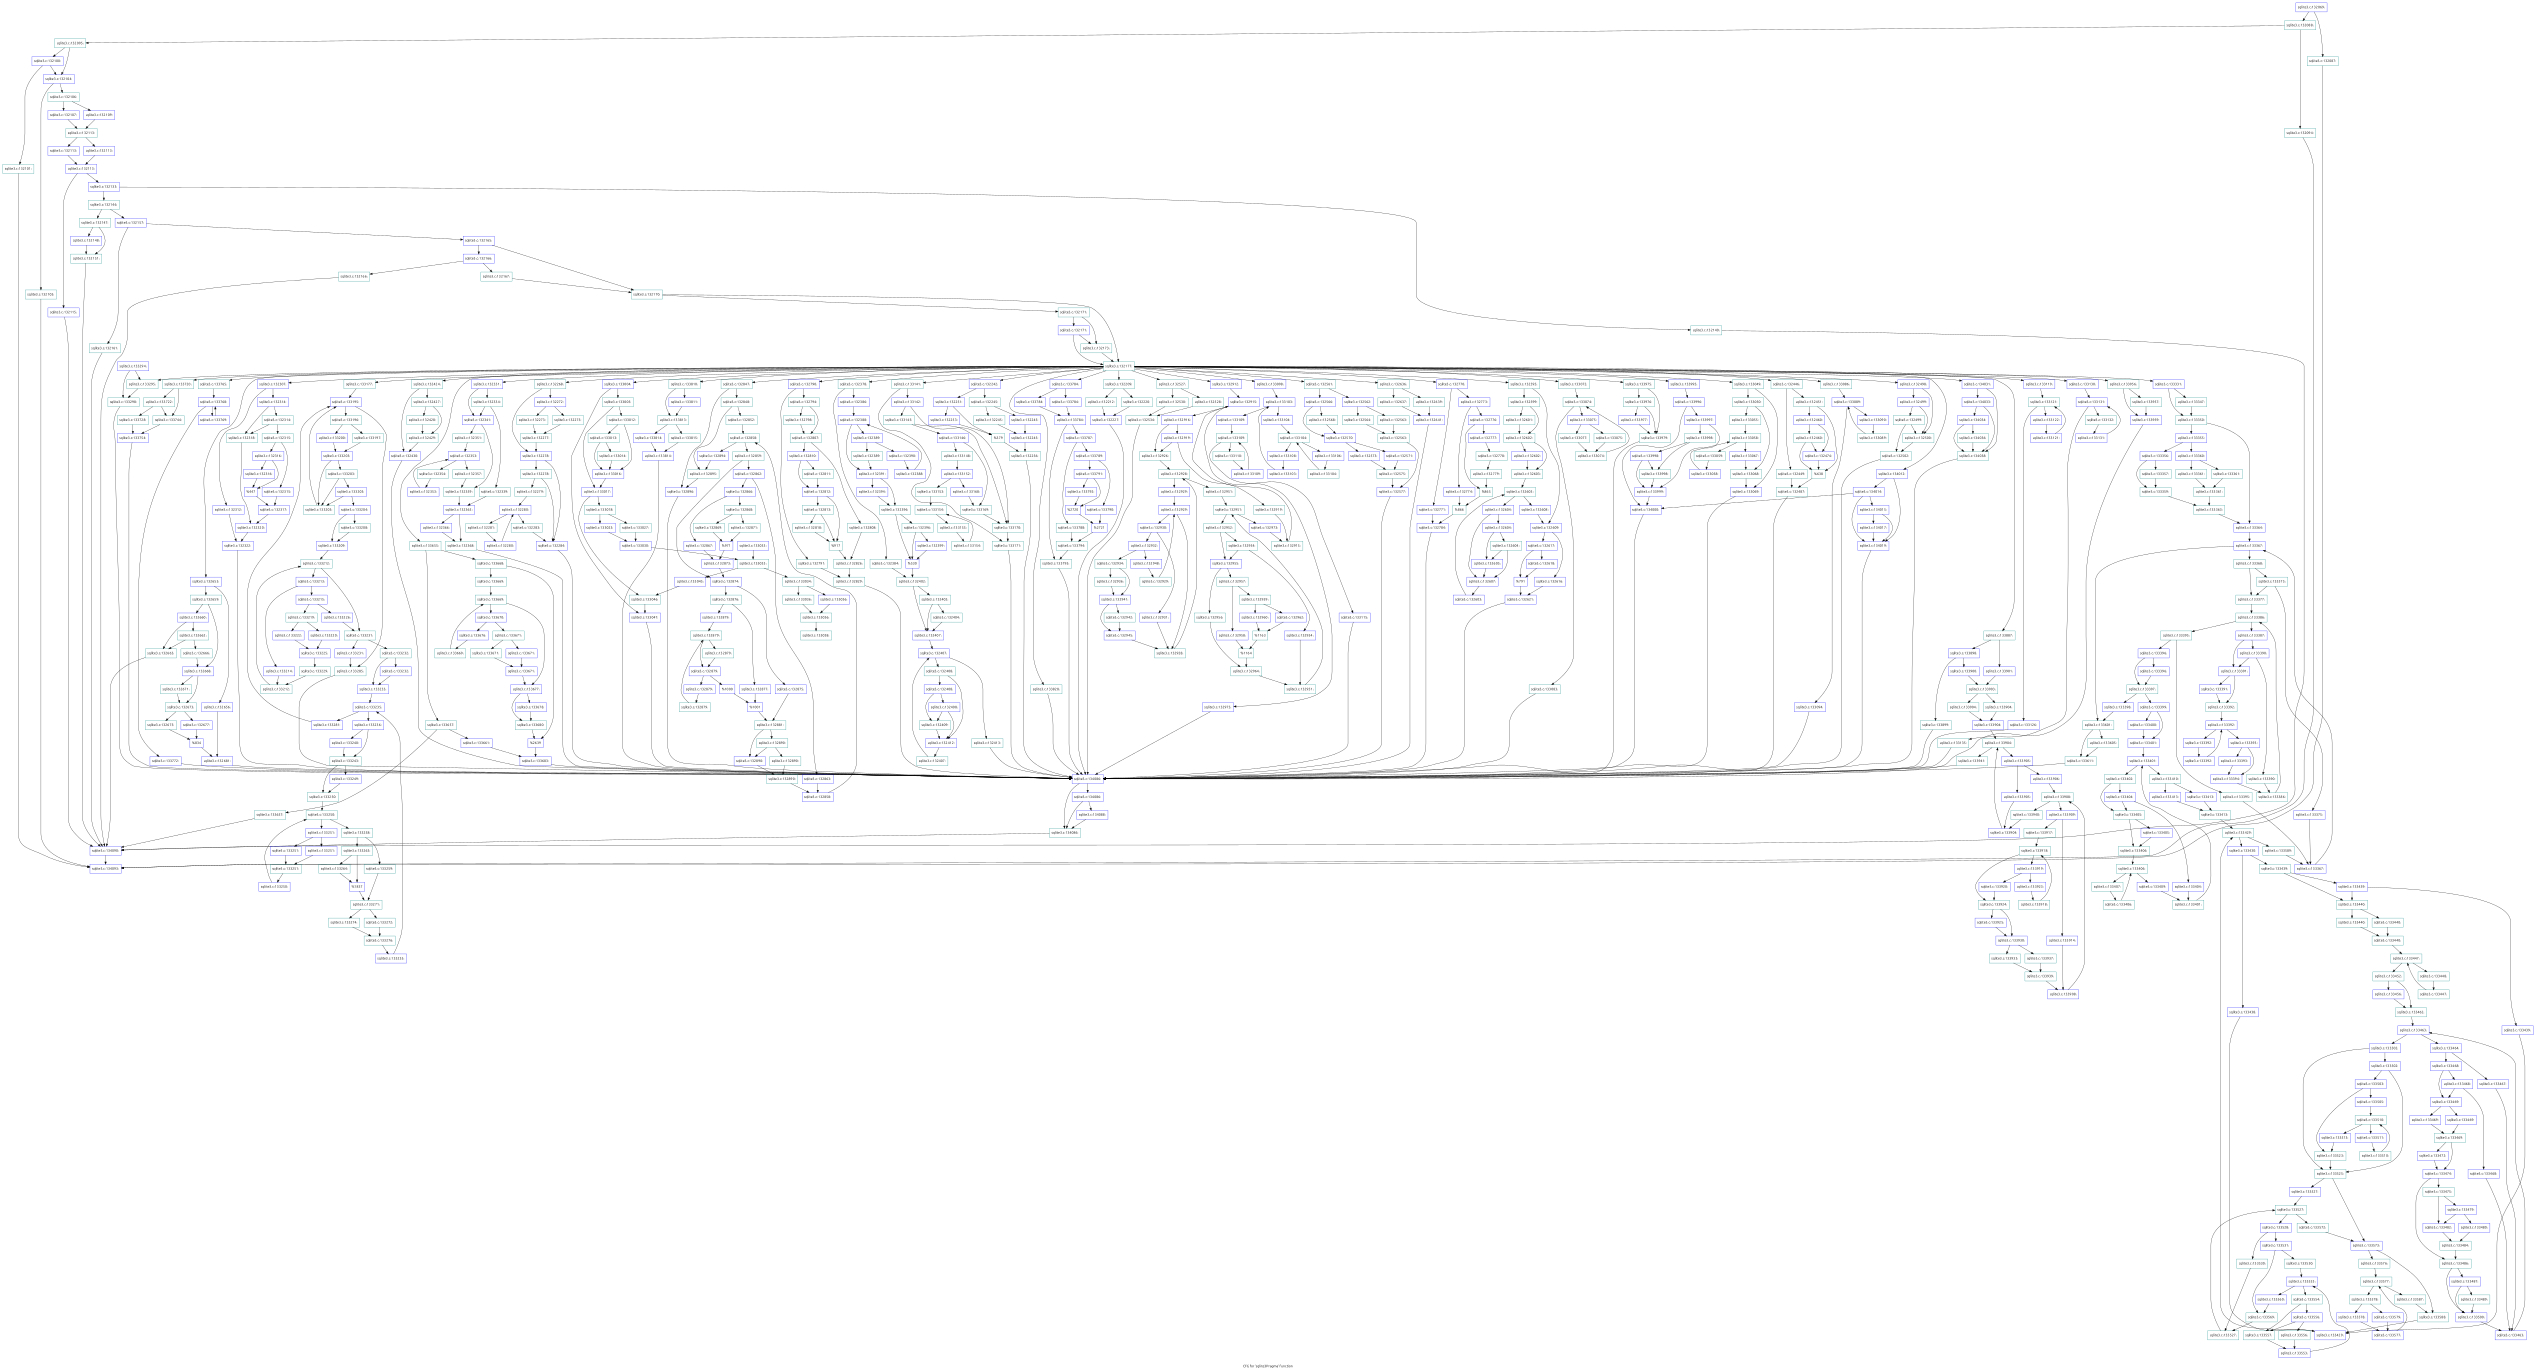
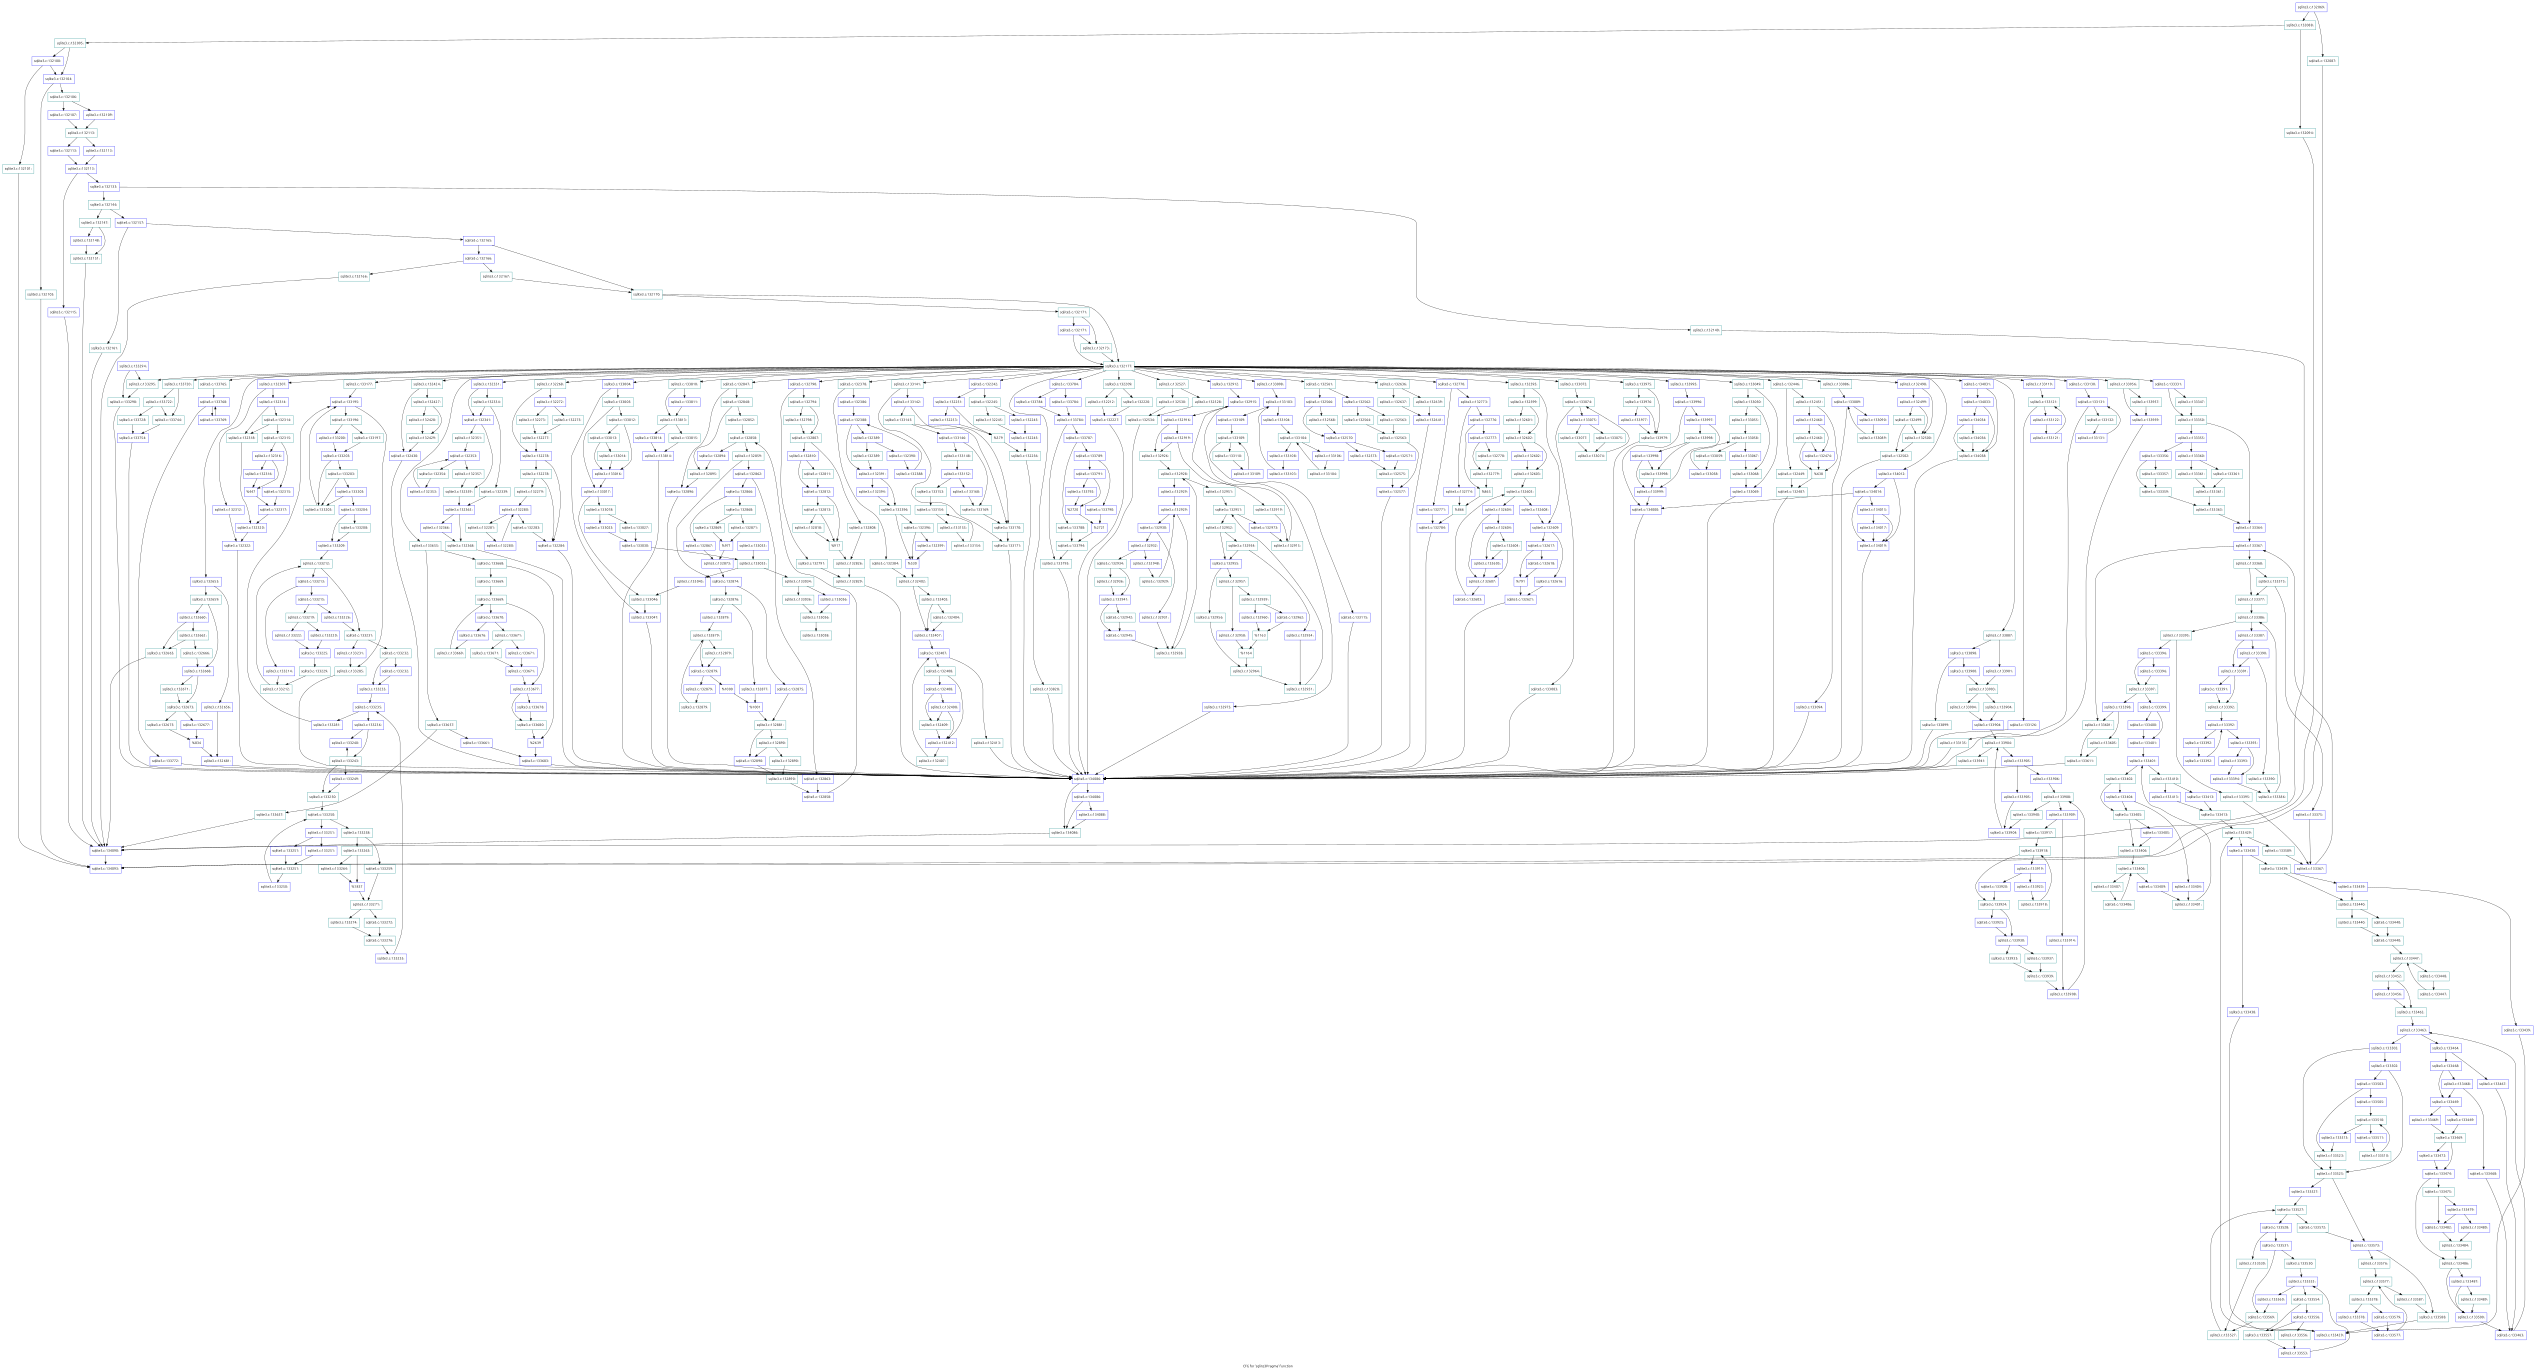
none -> (1473, 455)
(2100, 733) -> (2118, 725)
(344, 751) -> (347, 753)
